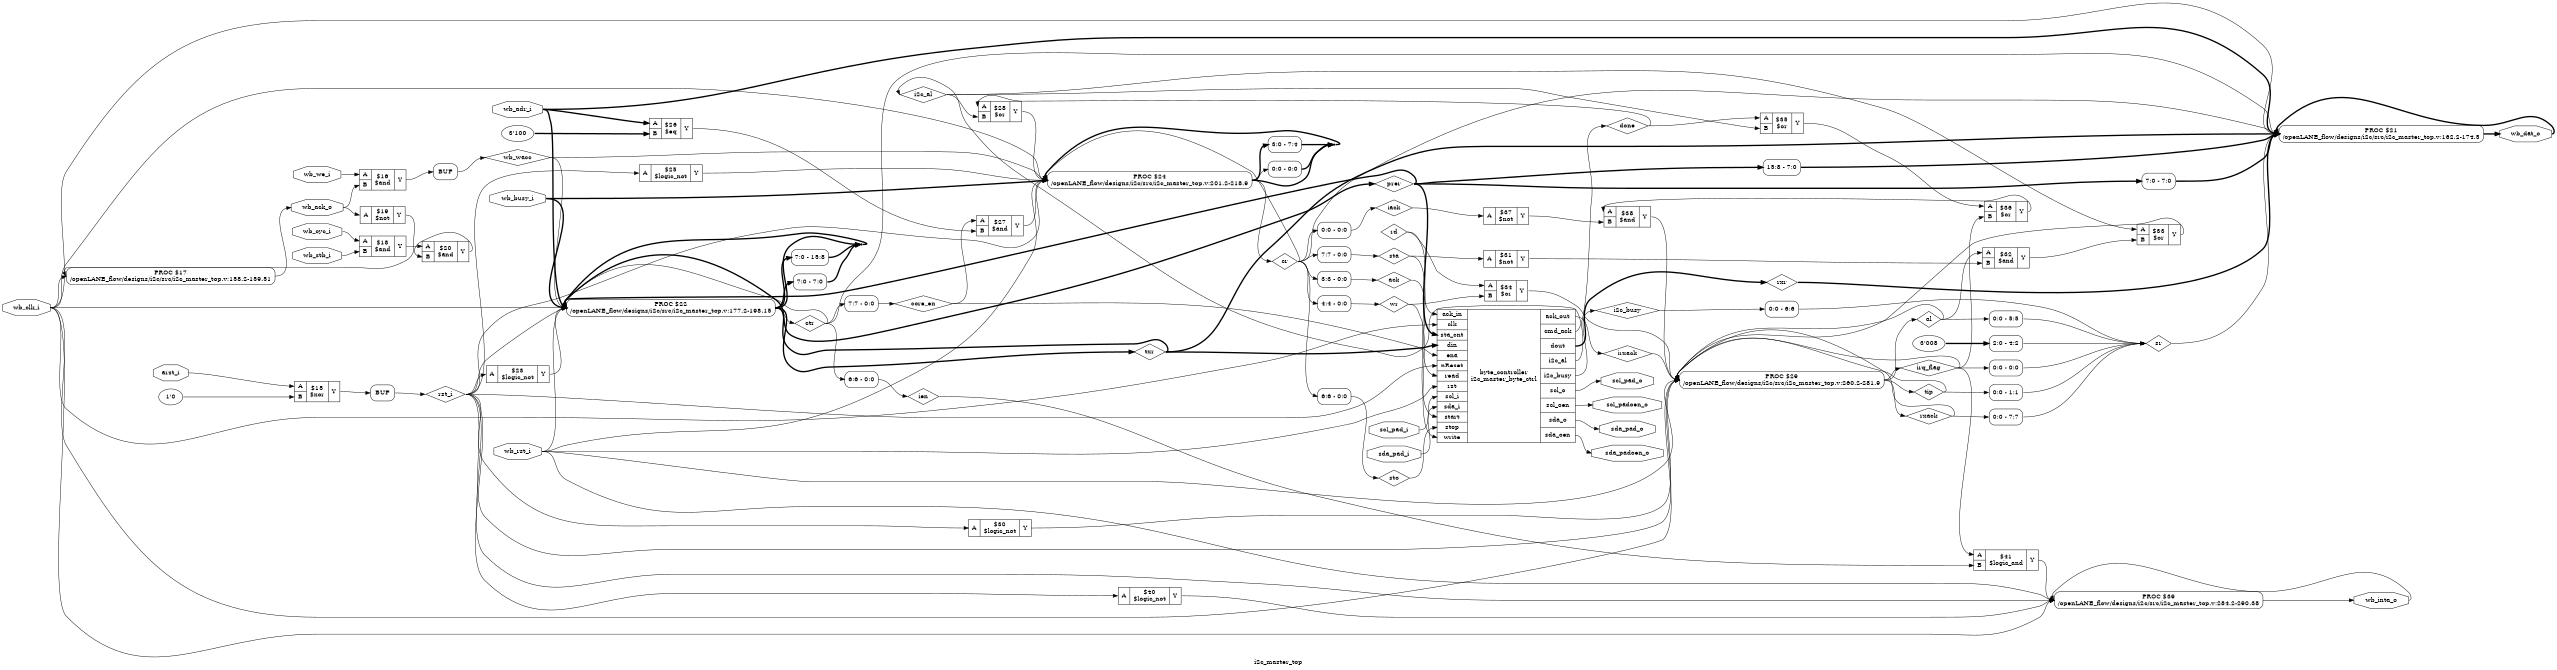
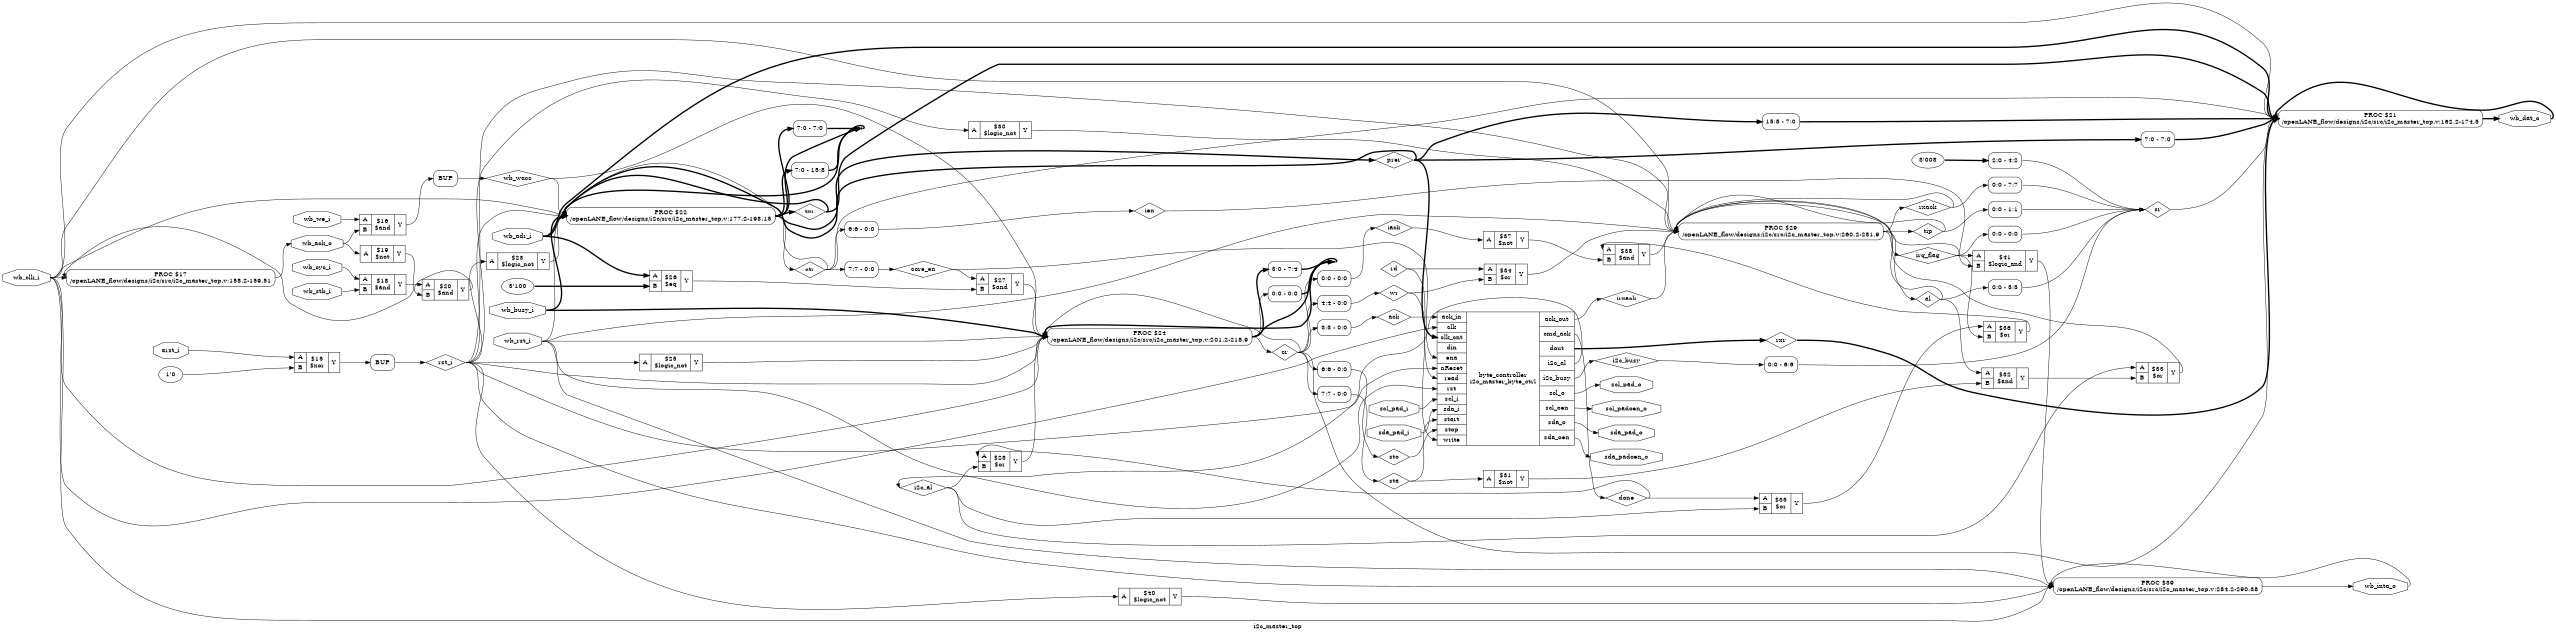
(1452, 335) -> (1452, 337)
(1286, 354) -> none
